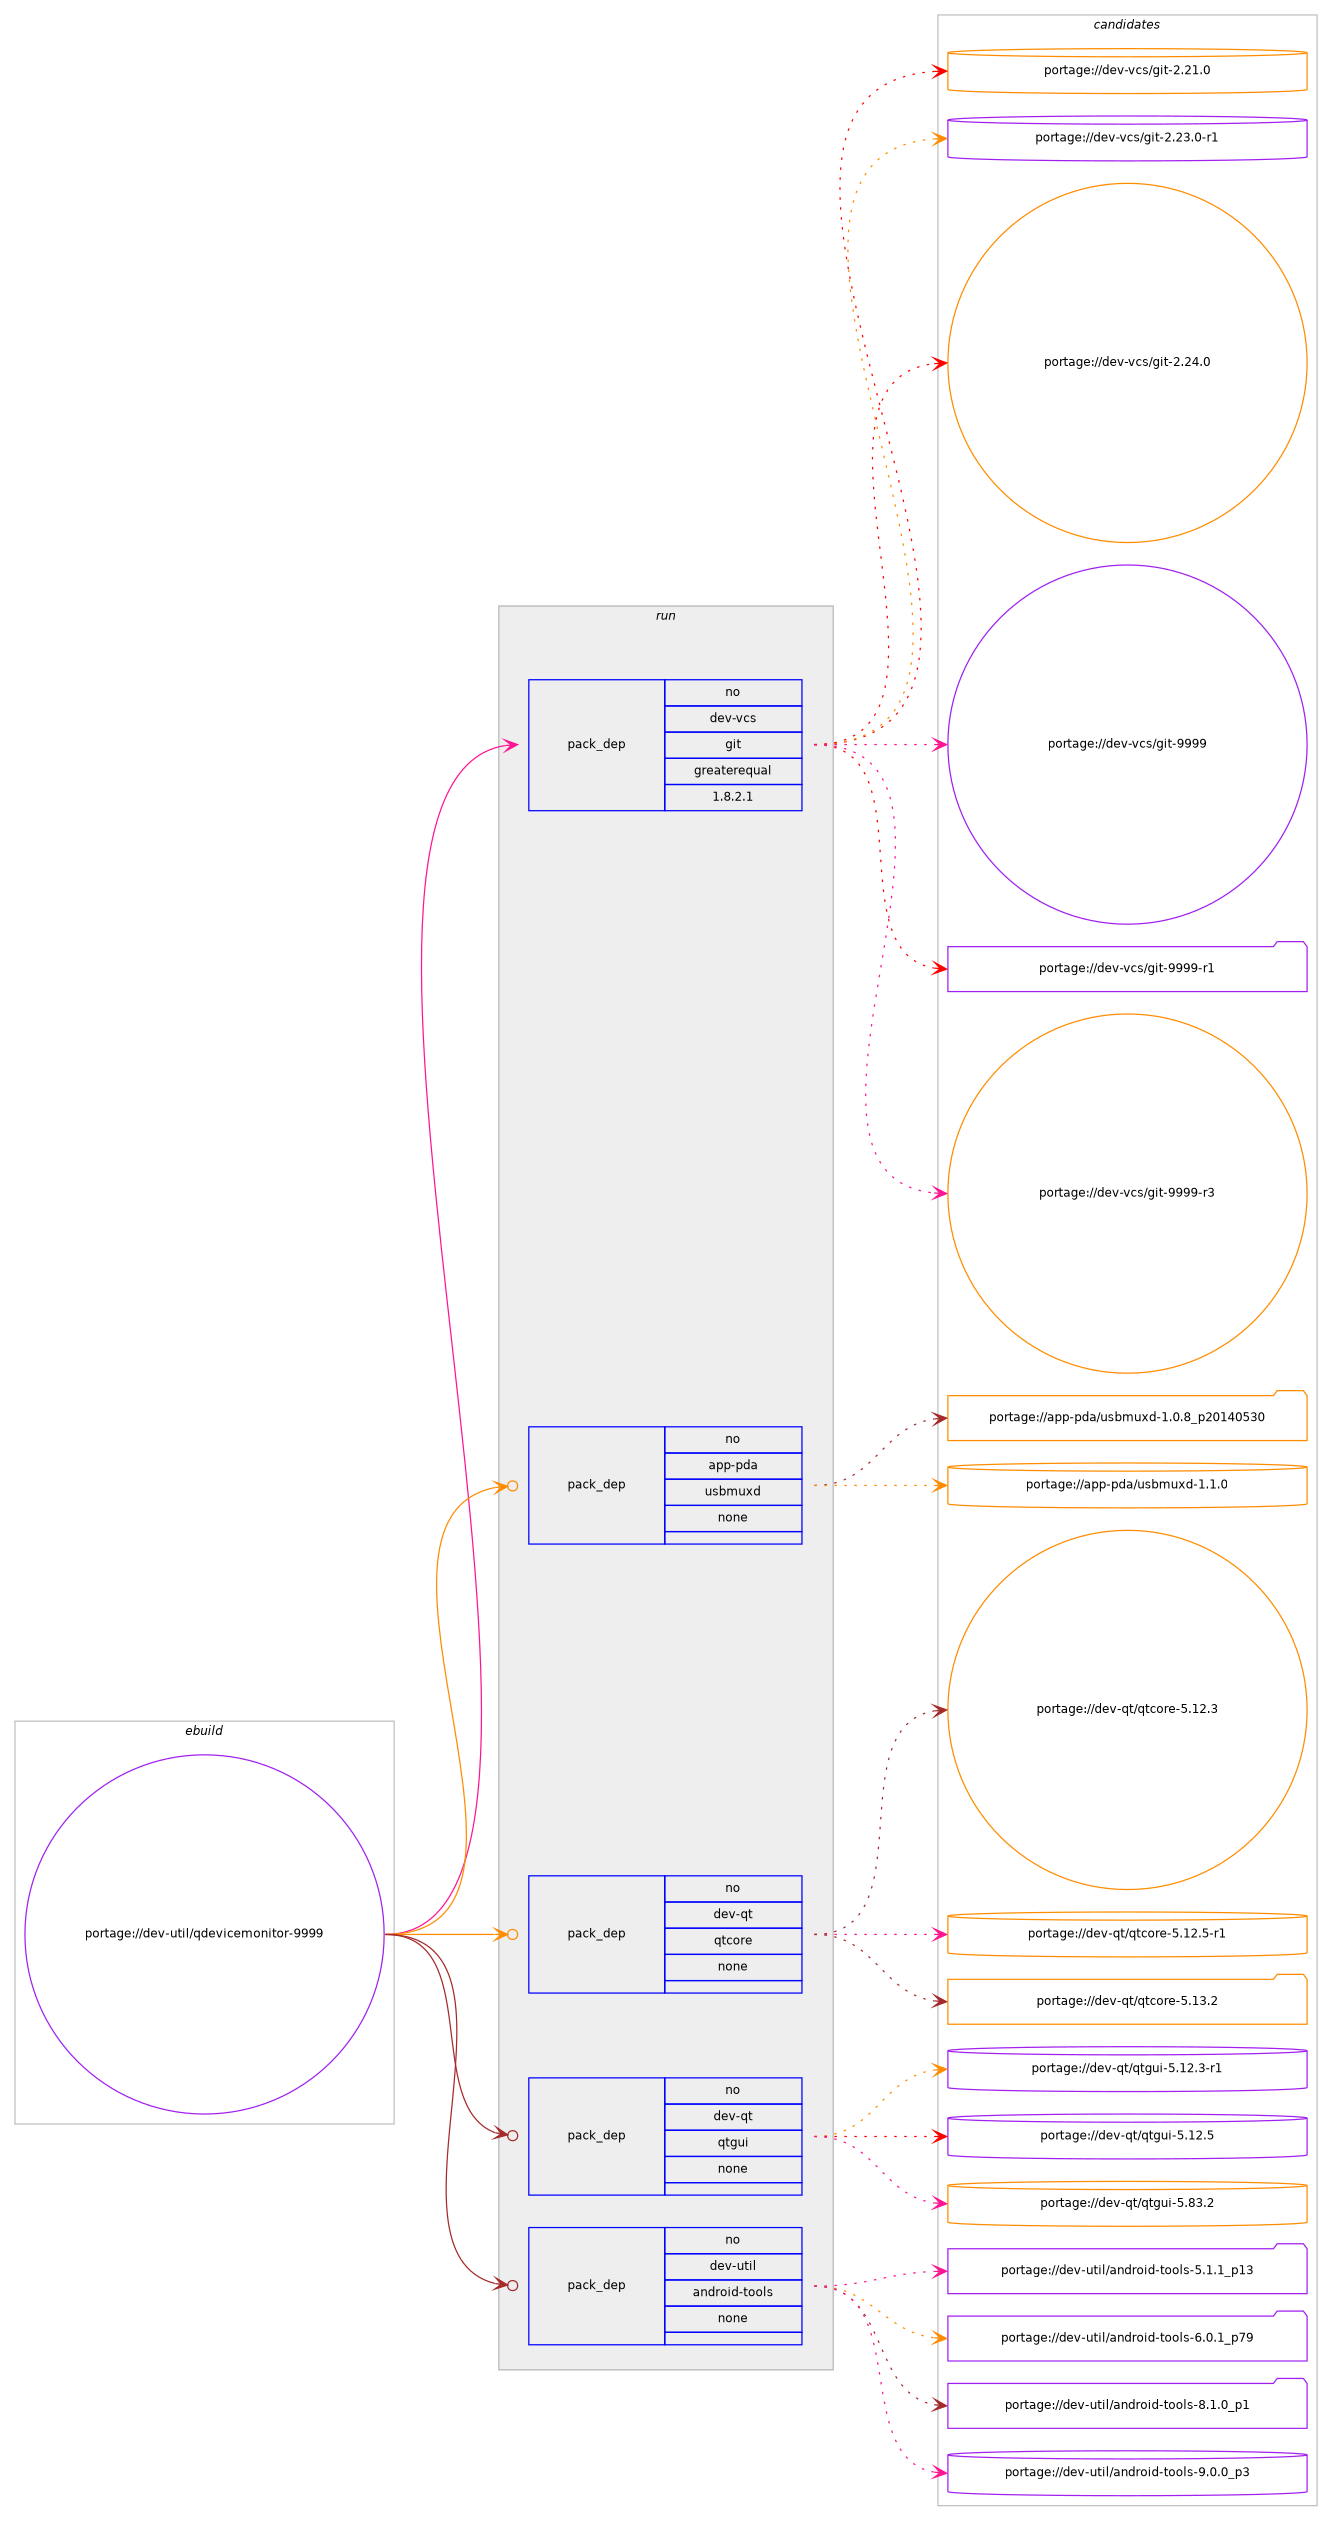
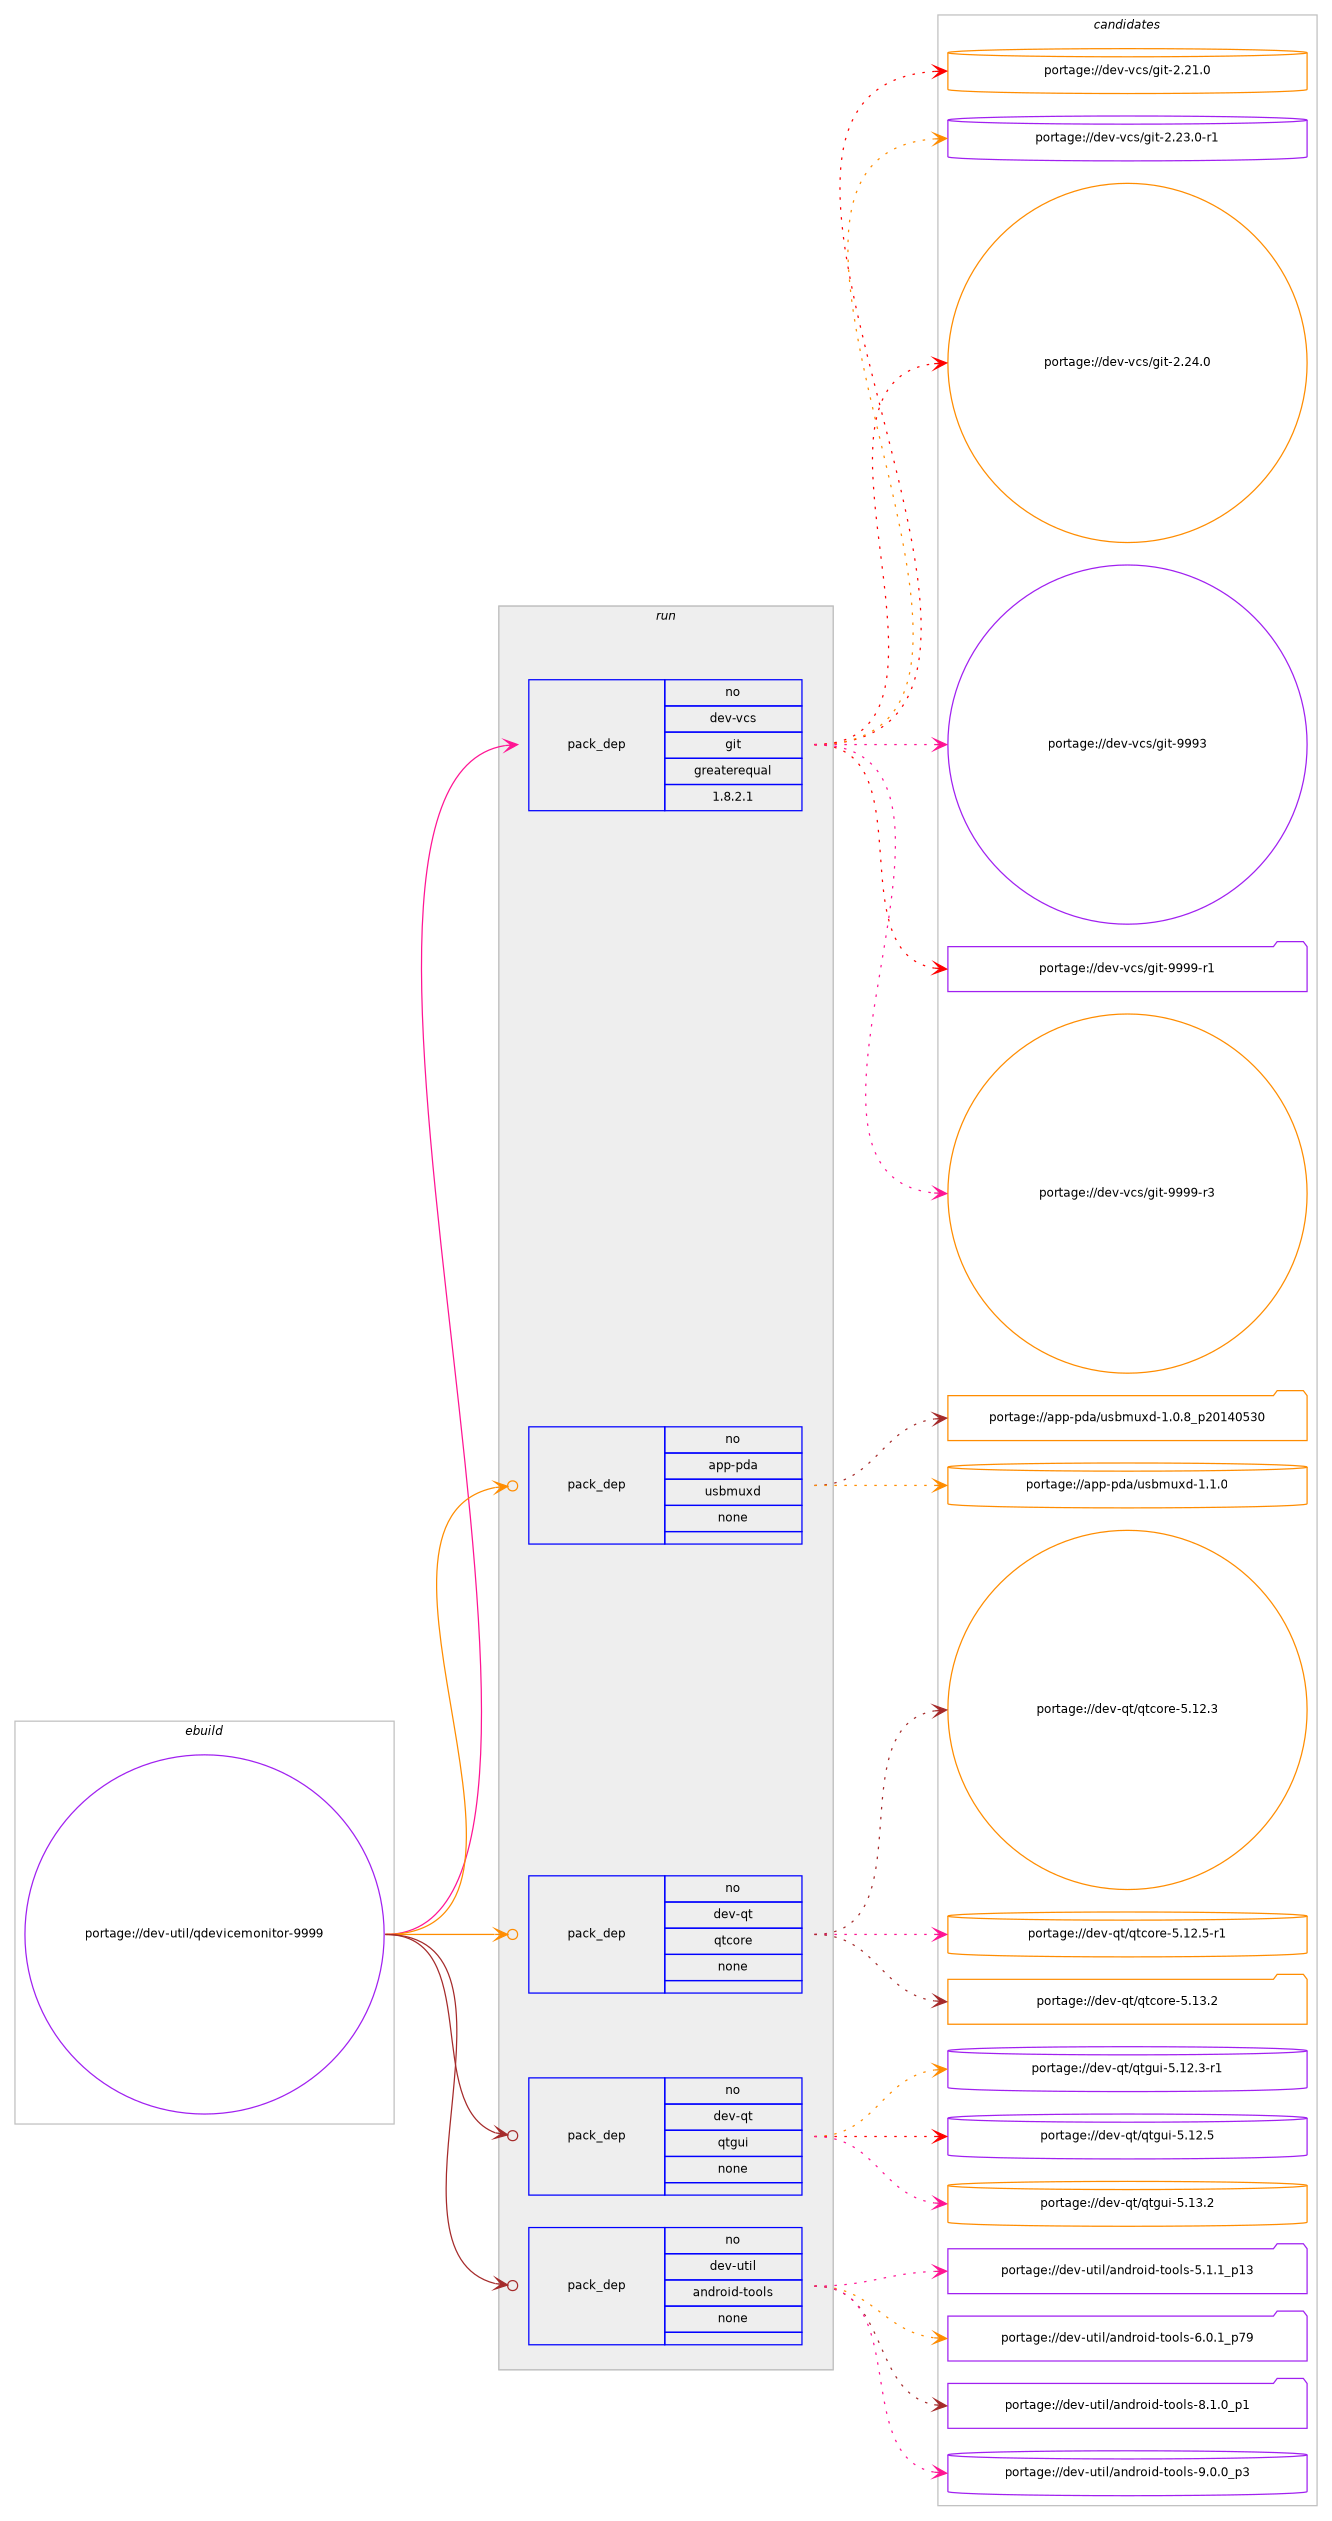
(1127, 745) -> (1127, 745)
(1127, 2204) -> (1127, 2204)
